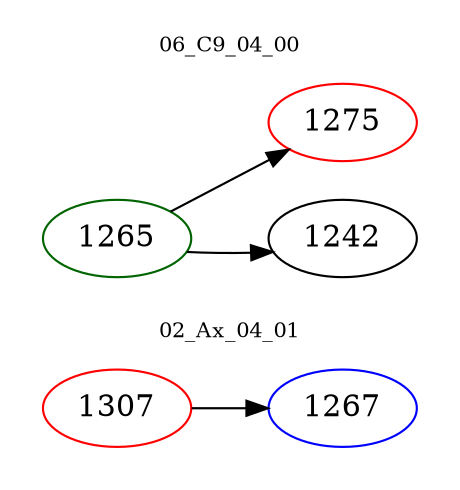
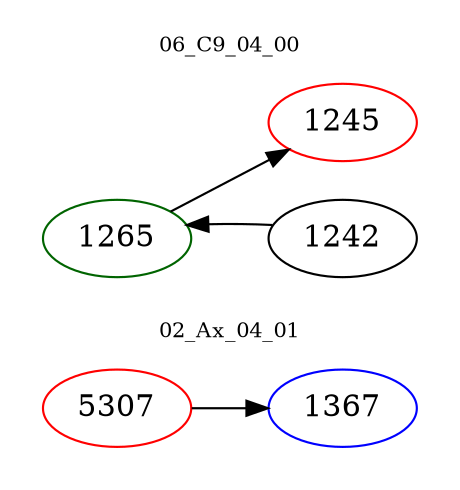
(343, 122) -> (343, 122)
(219, 253) -> (241, 224)
(117, 408) -> (117, 408)
(343, 408) -> (343, 408)
